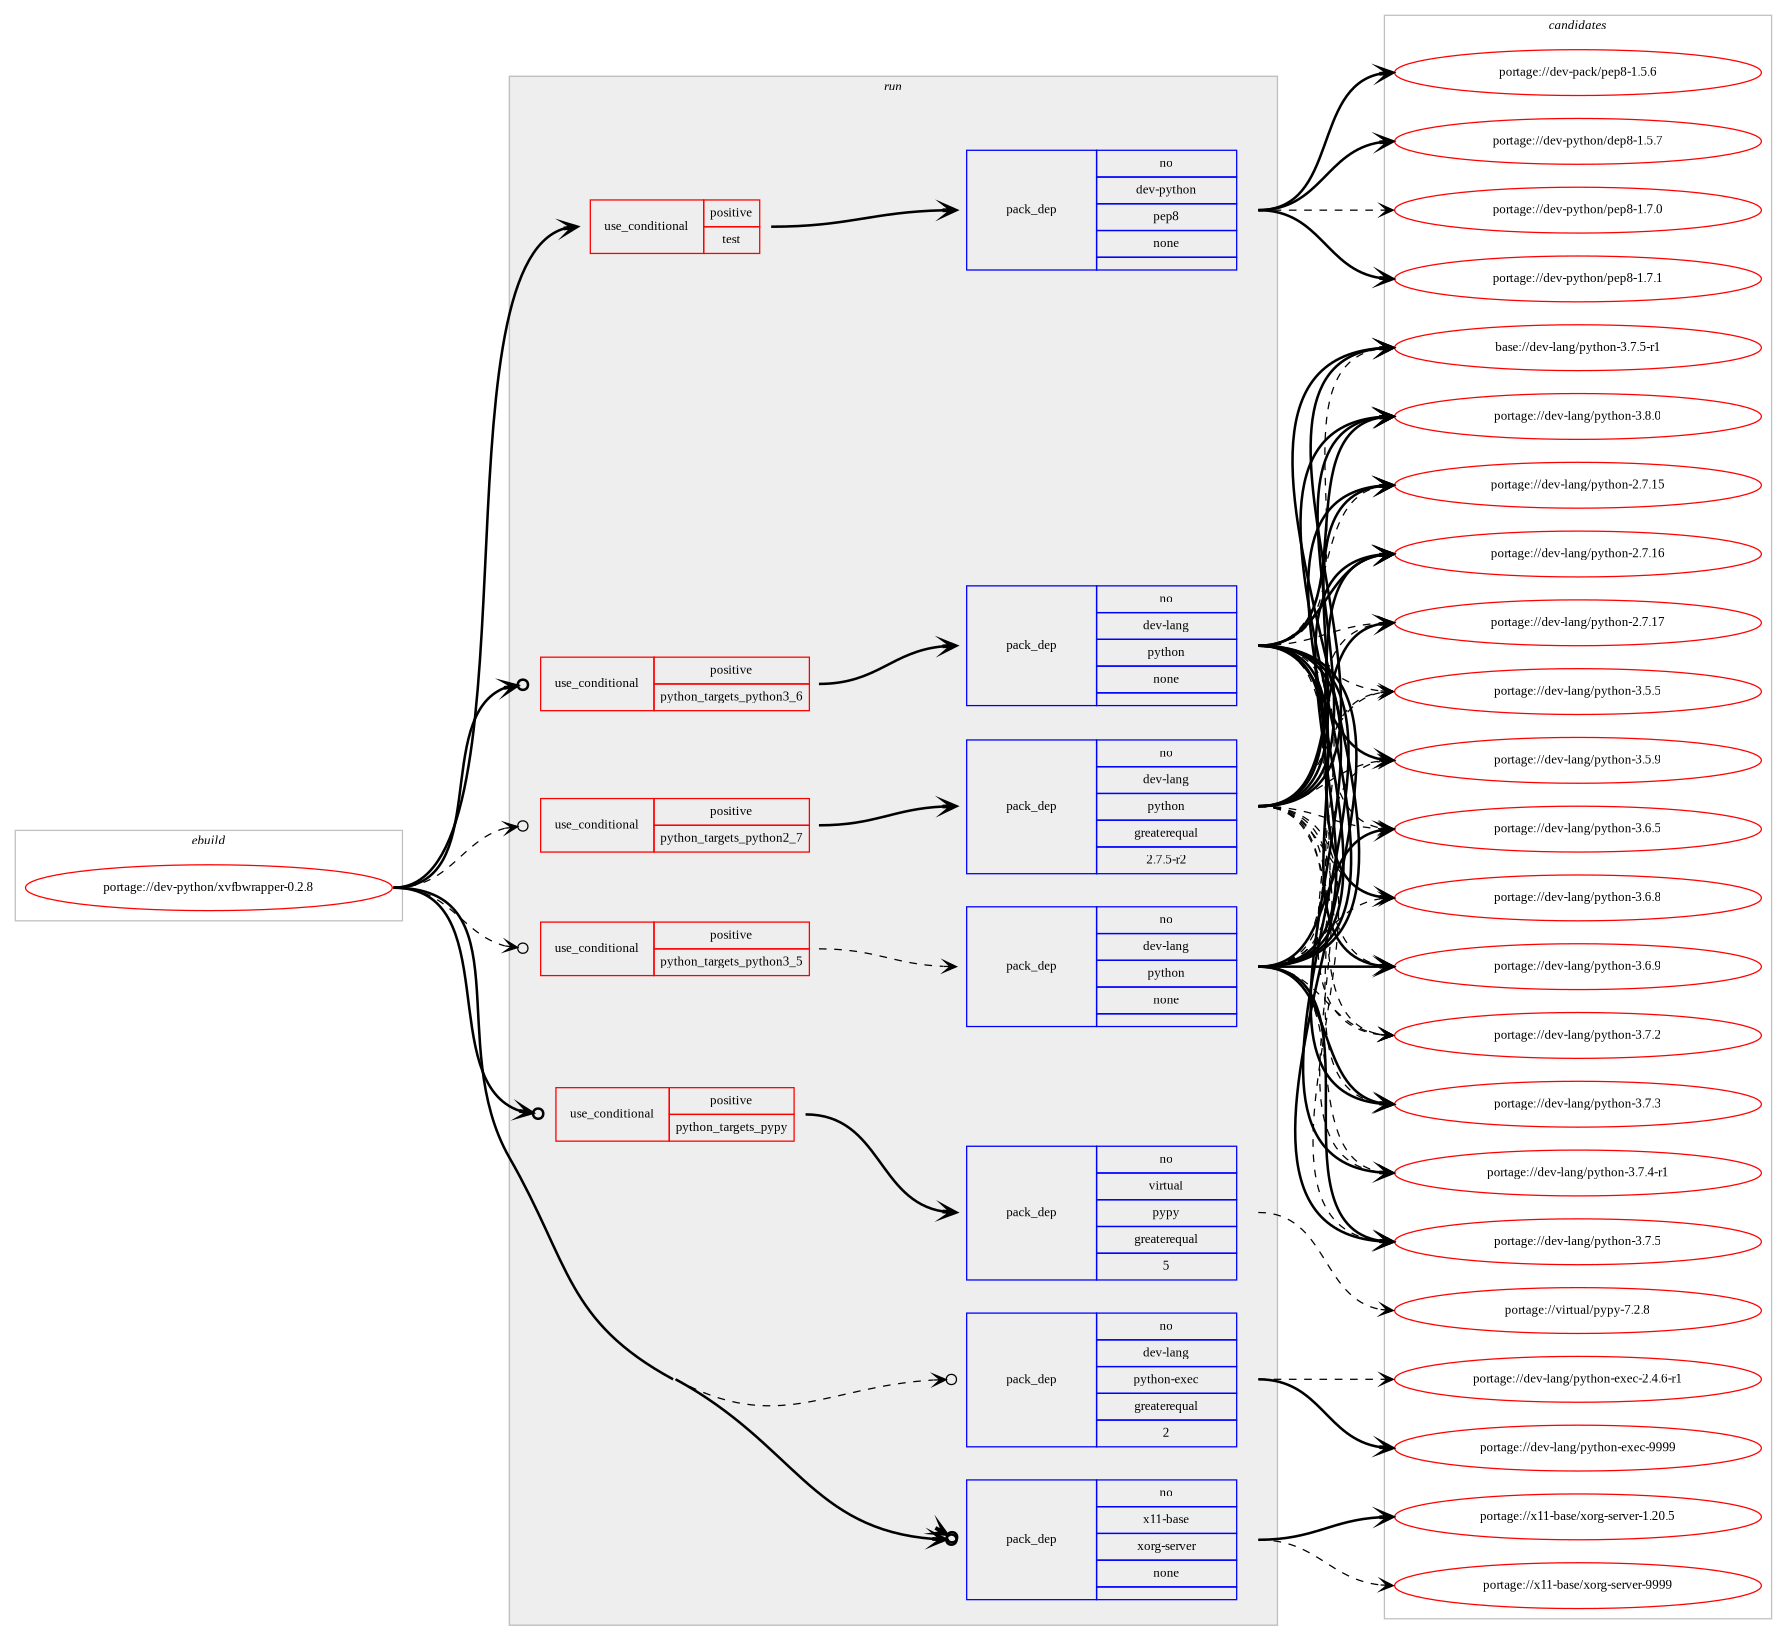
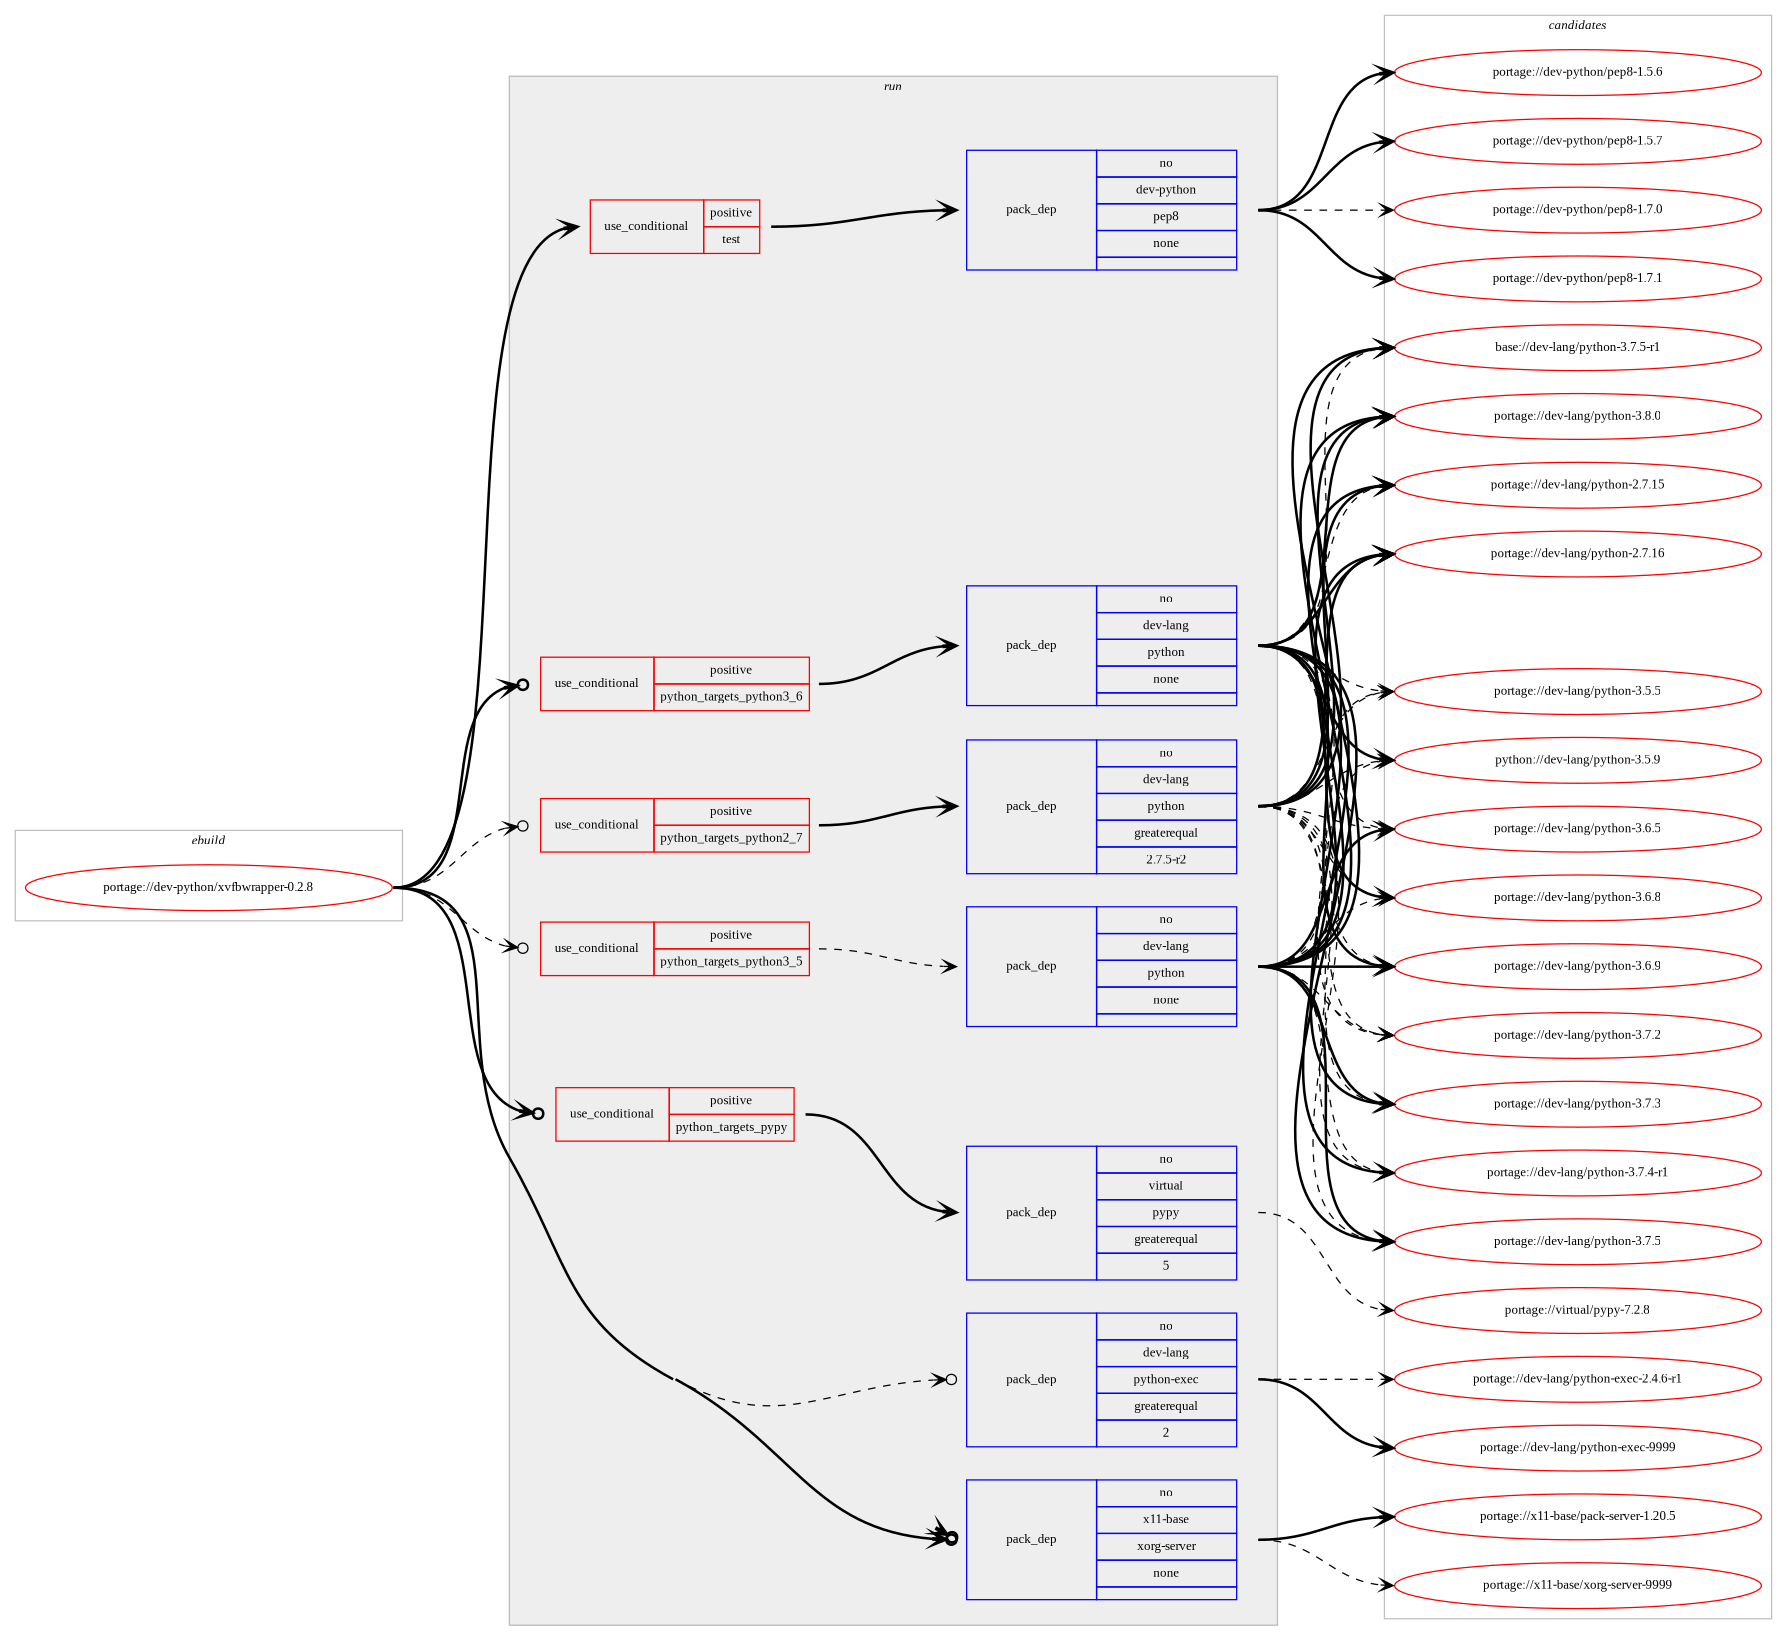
(1578, 73) -> (1578, 73)
(1578, 141) -> (1578, 141)
(1578, 623) -> none
(1578, 760) -> (1578, 760)
(1578, 1517) -> (1578, 1517)
